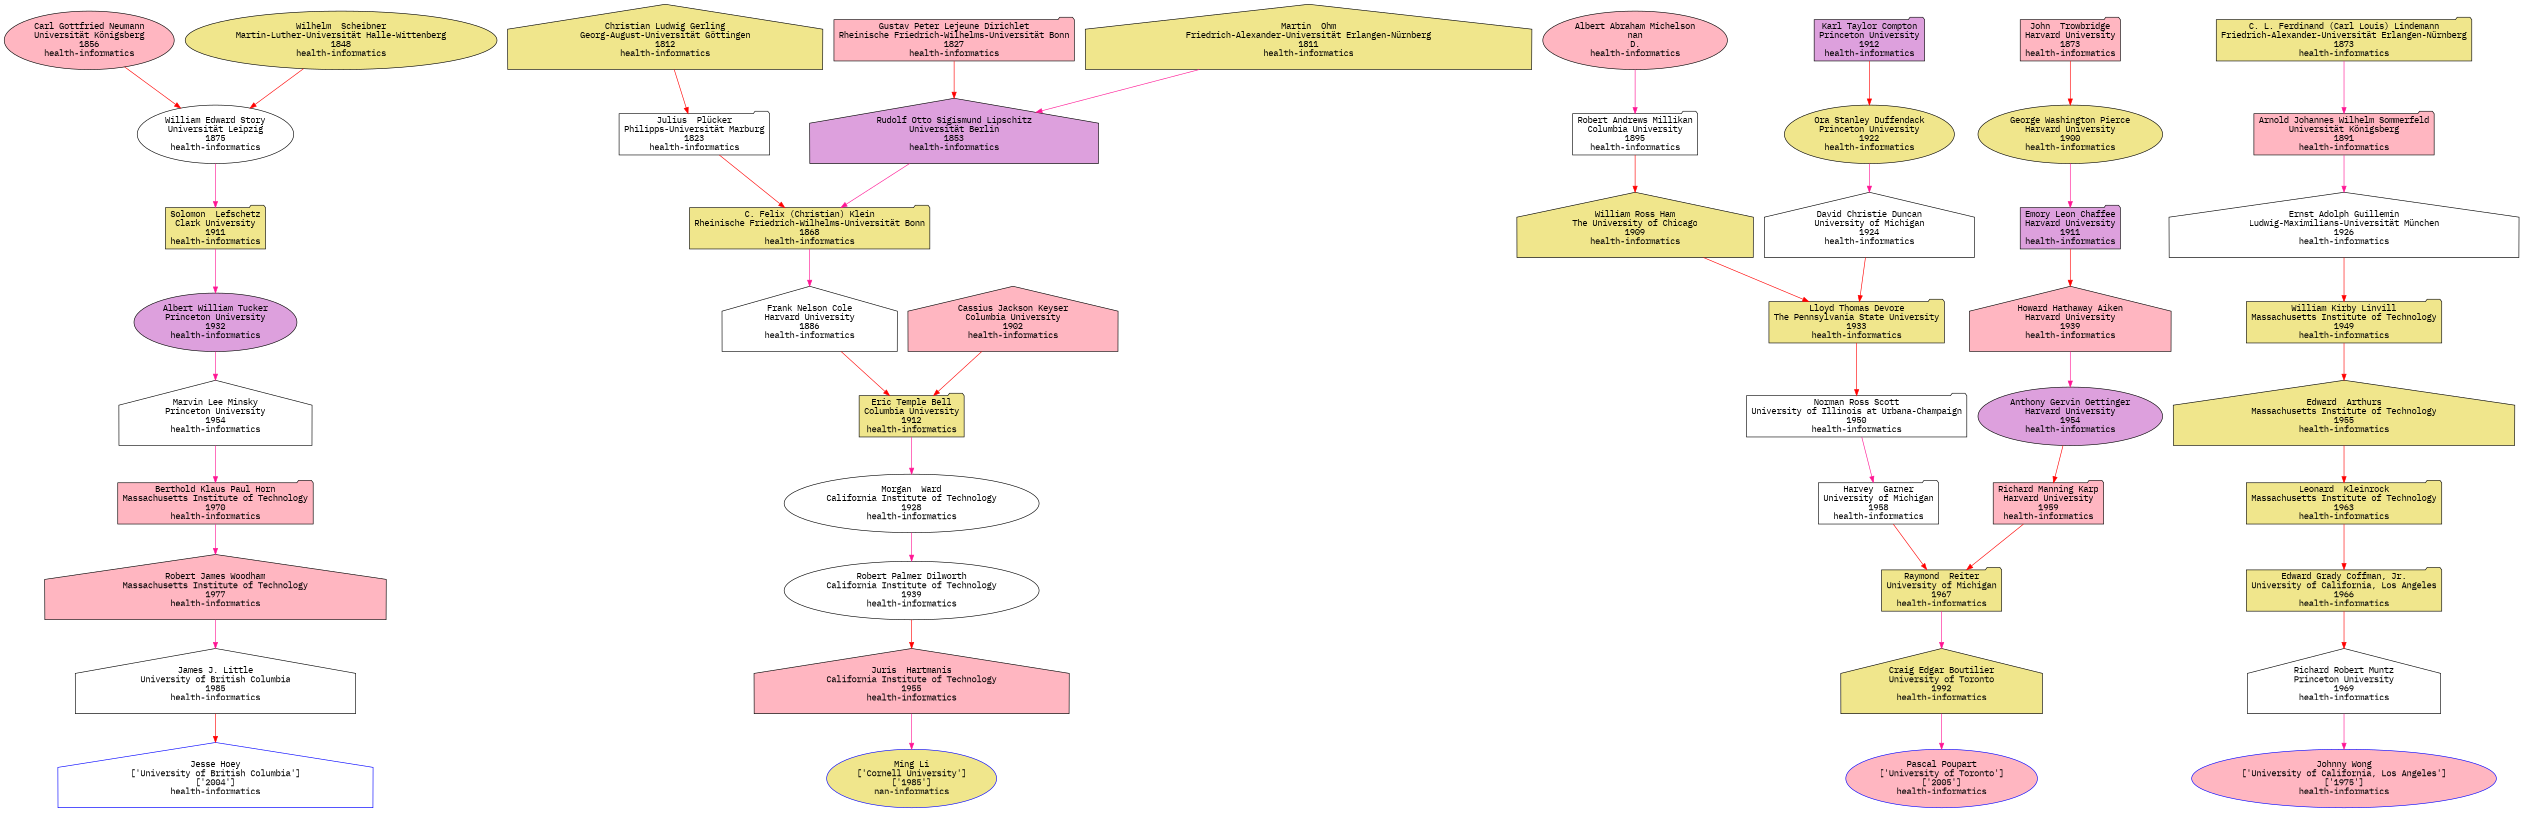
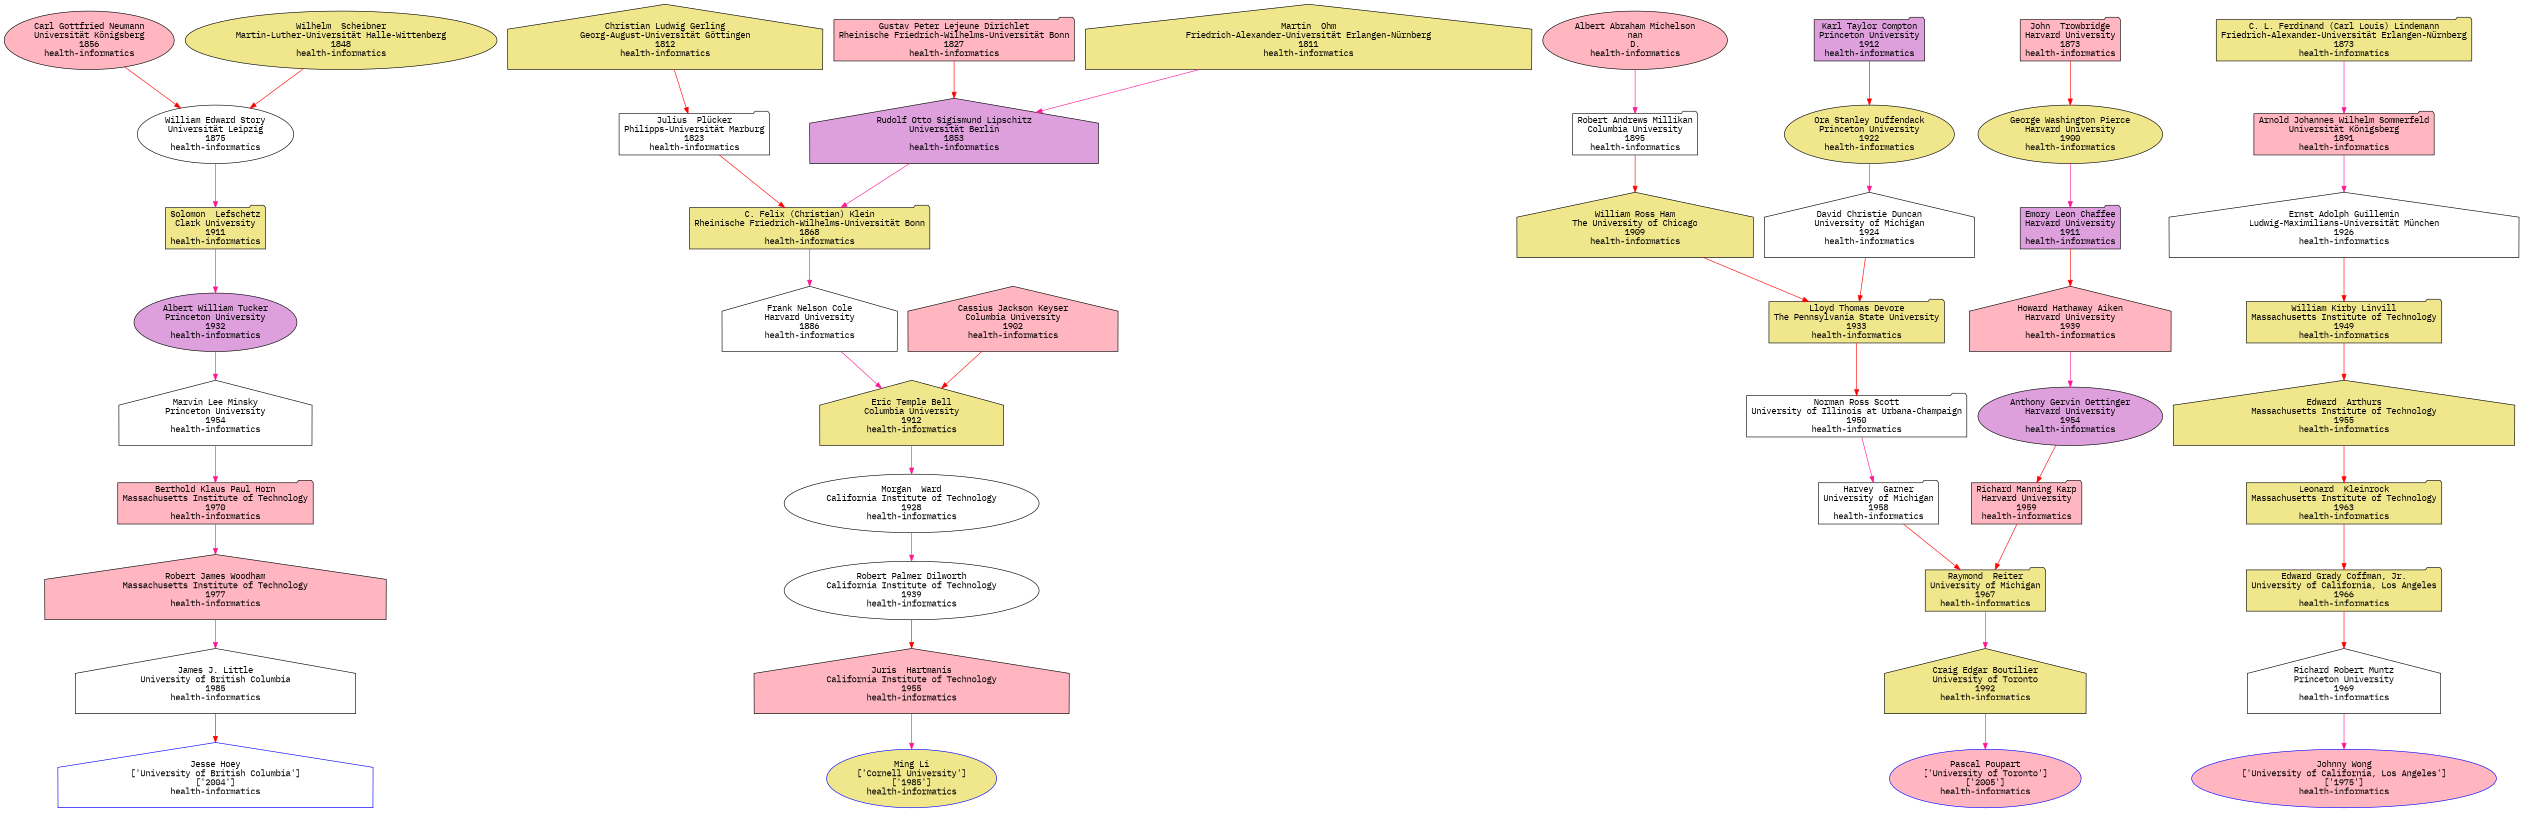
(863, 371) -> (859, 368)
(912, 416) -> (912, 416)
(912, 779) -> (912, 779)
